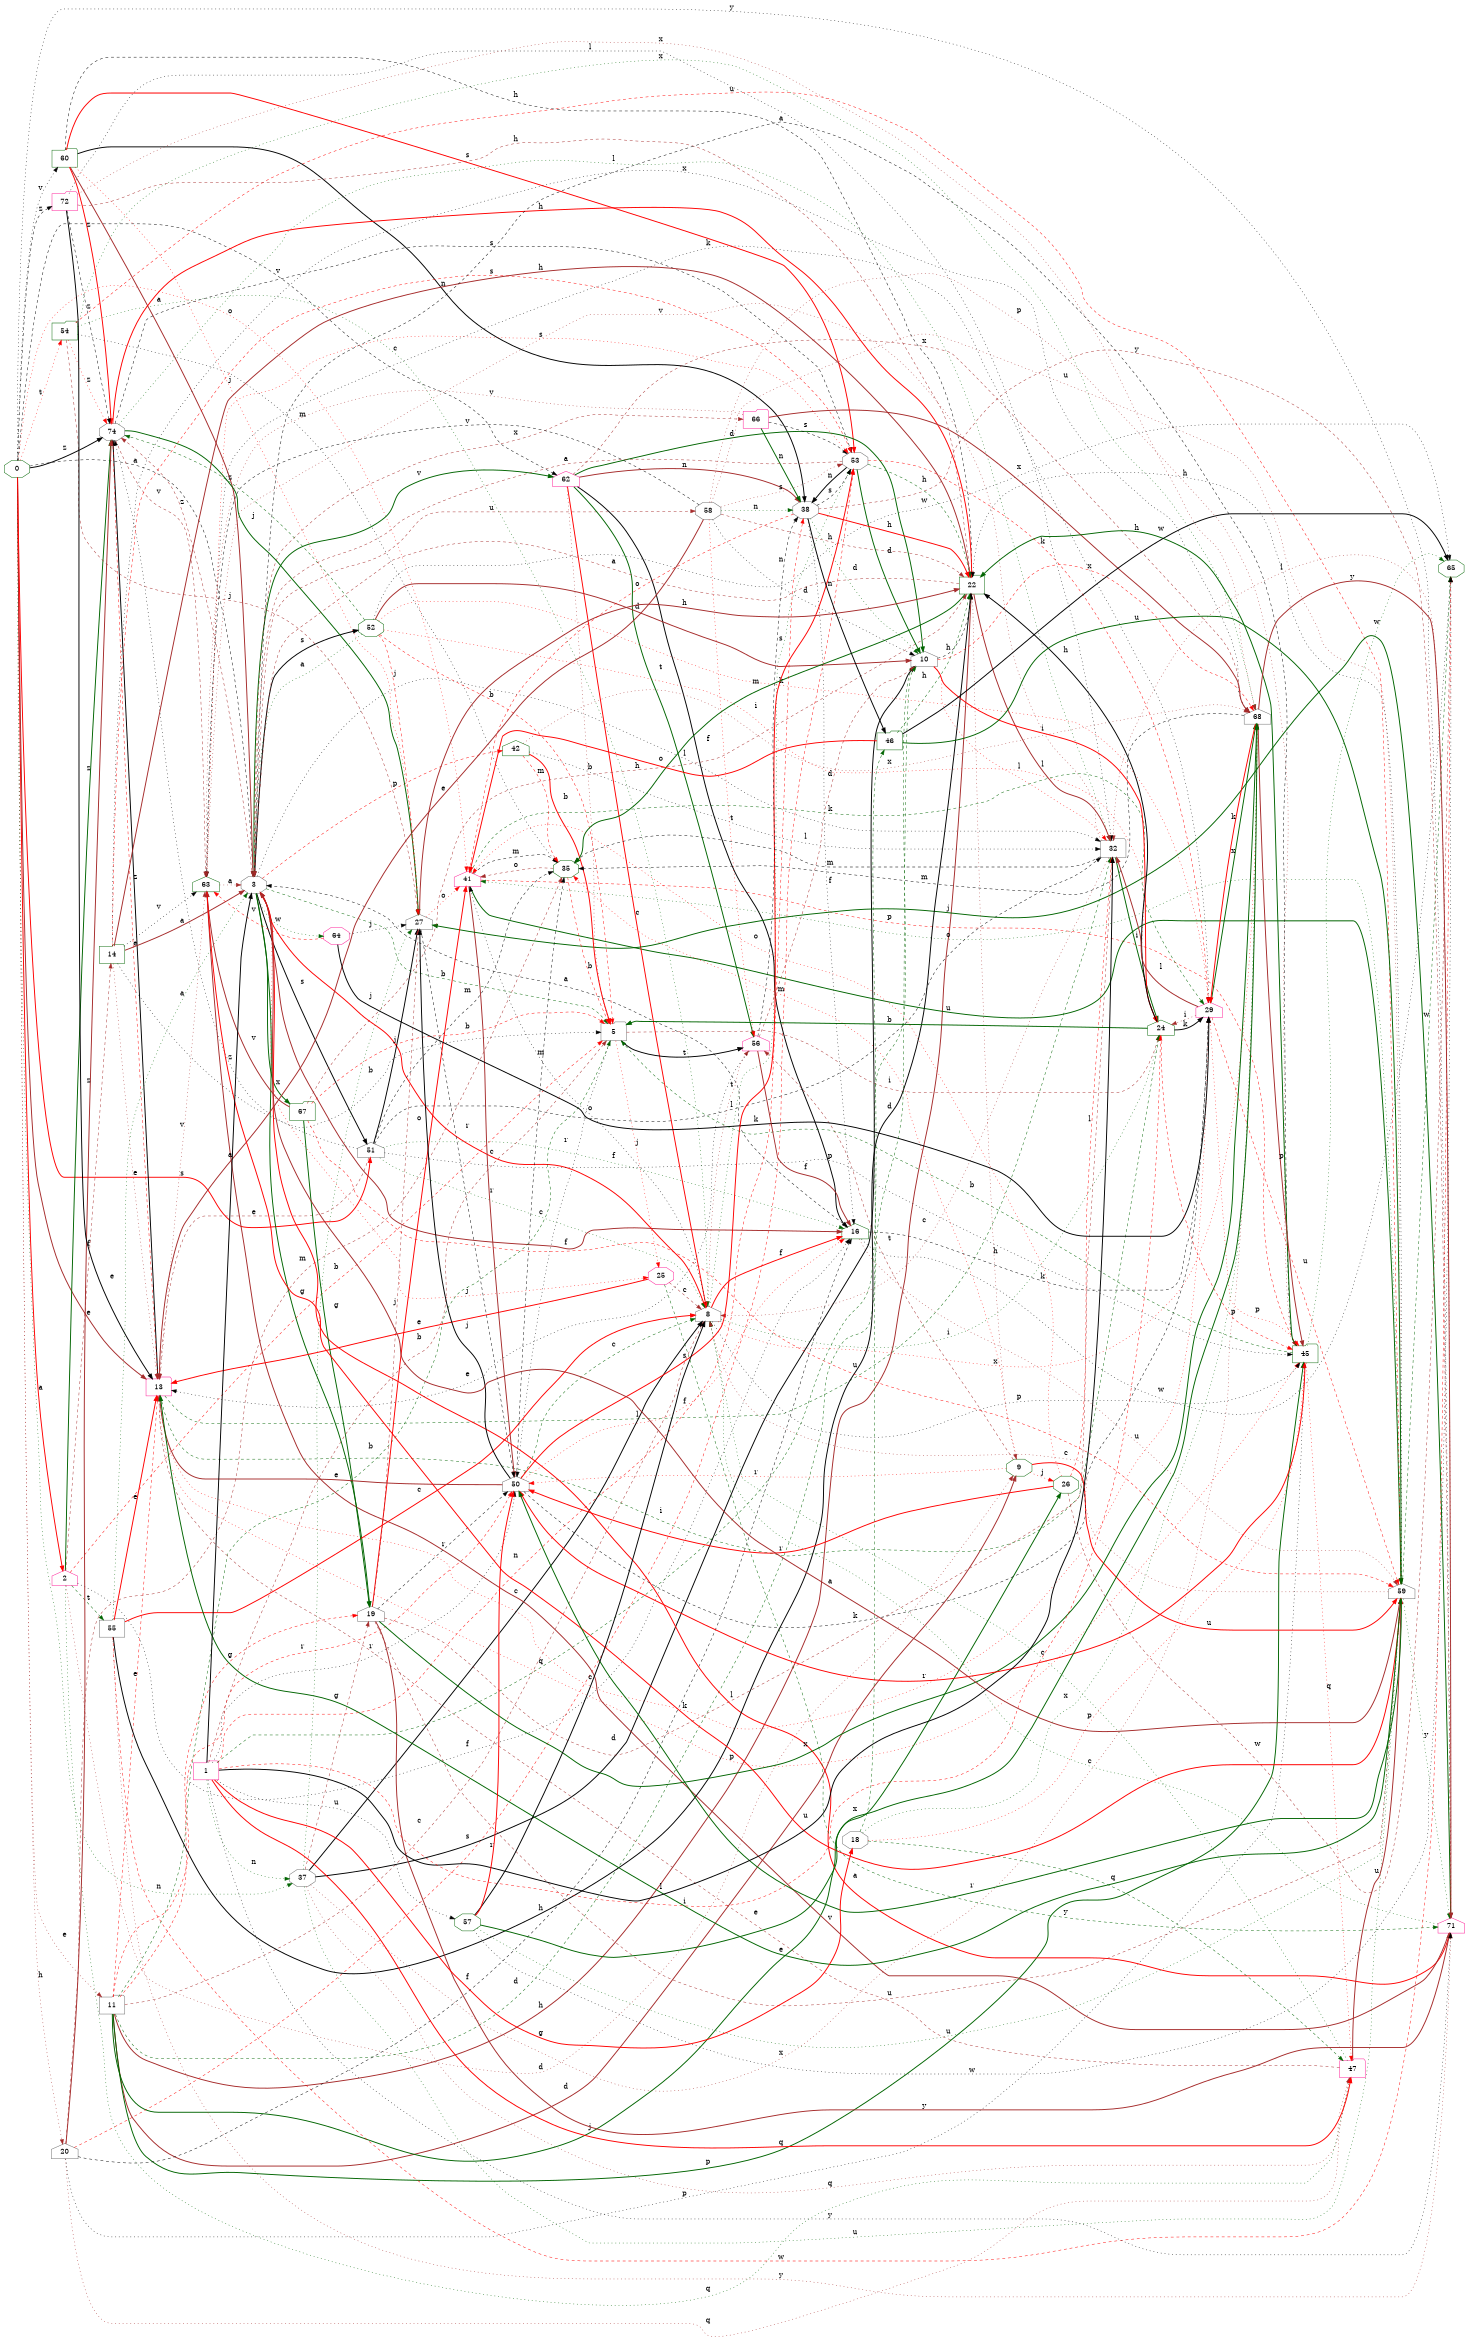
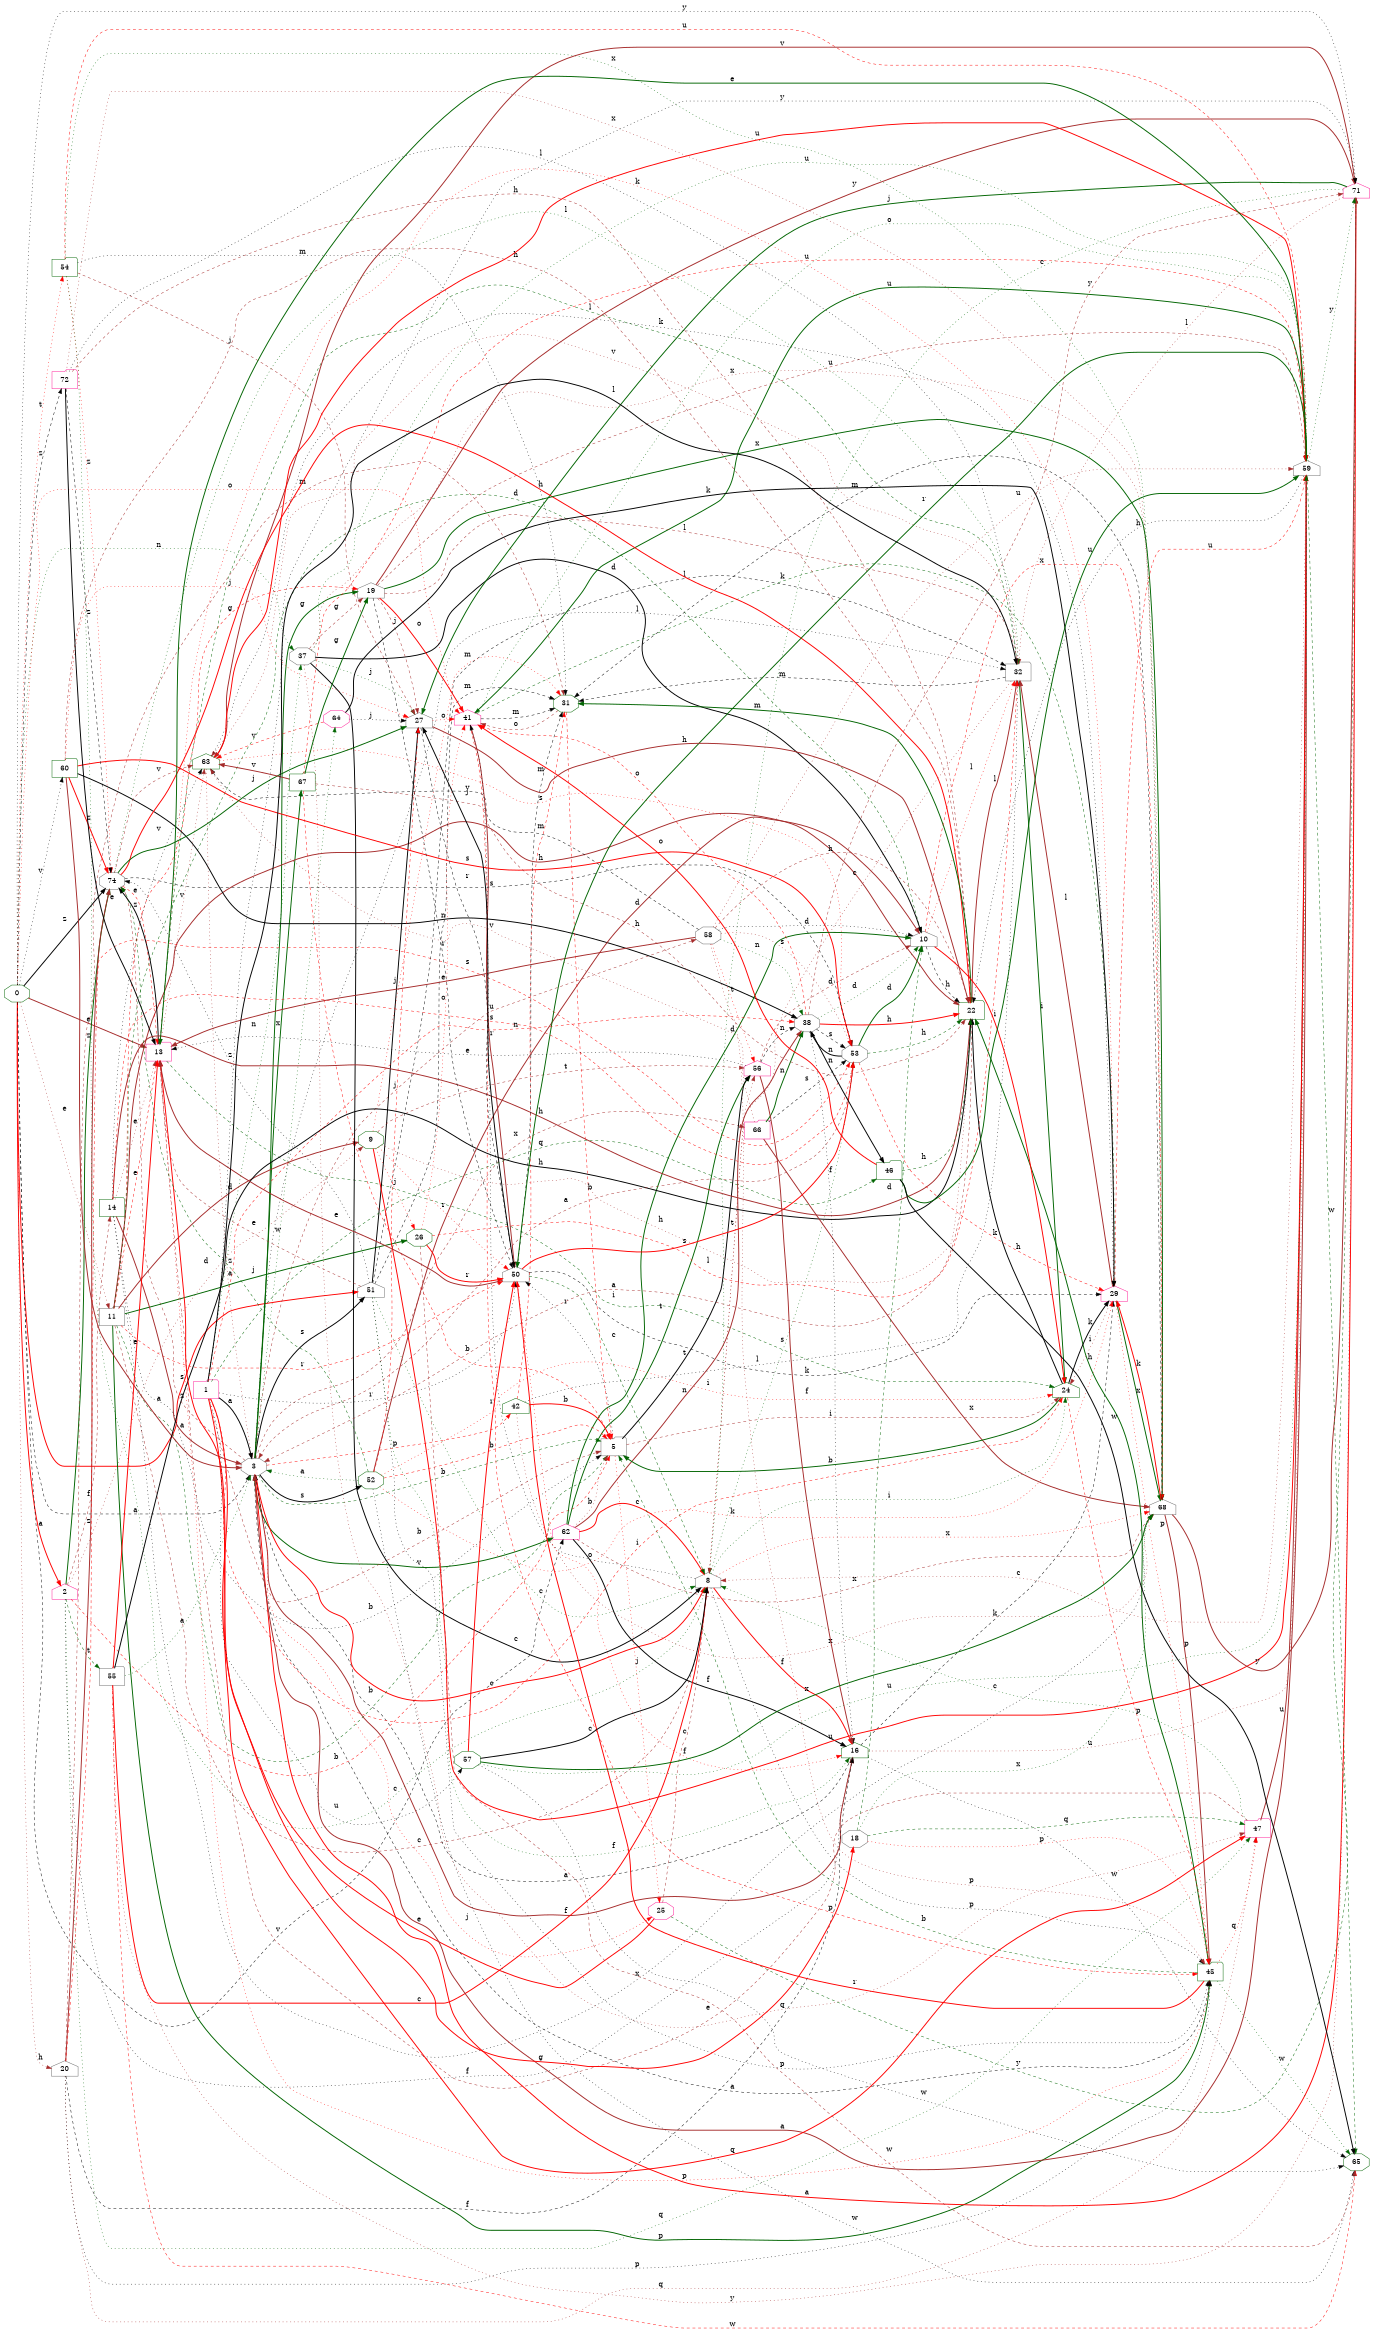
(637, 111) -> (570, 286)
(566, 869) -> (566, 704)
(983, 1003) -> (766, 1279)
